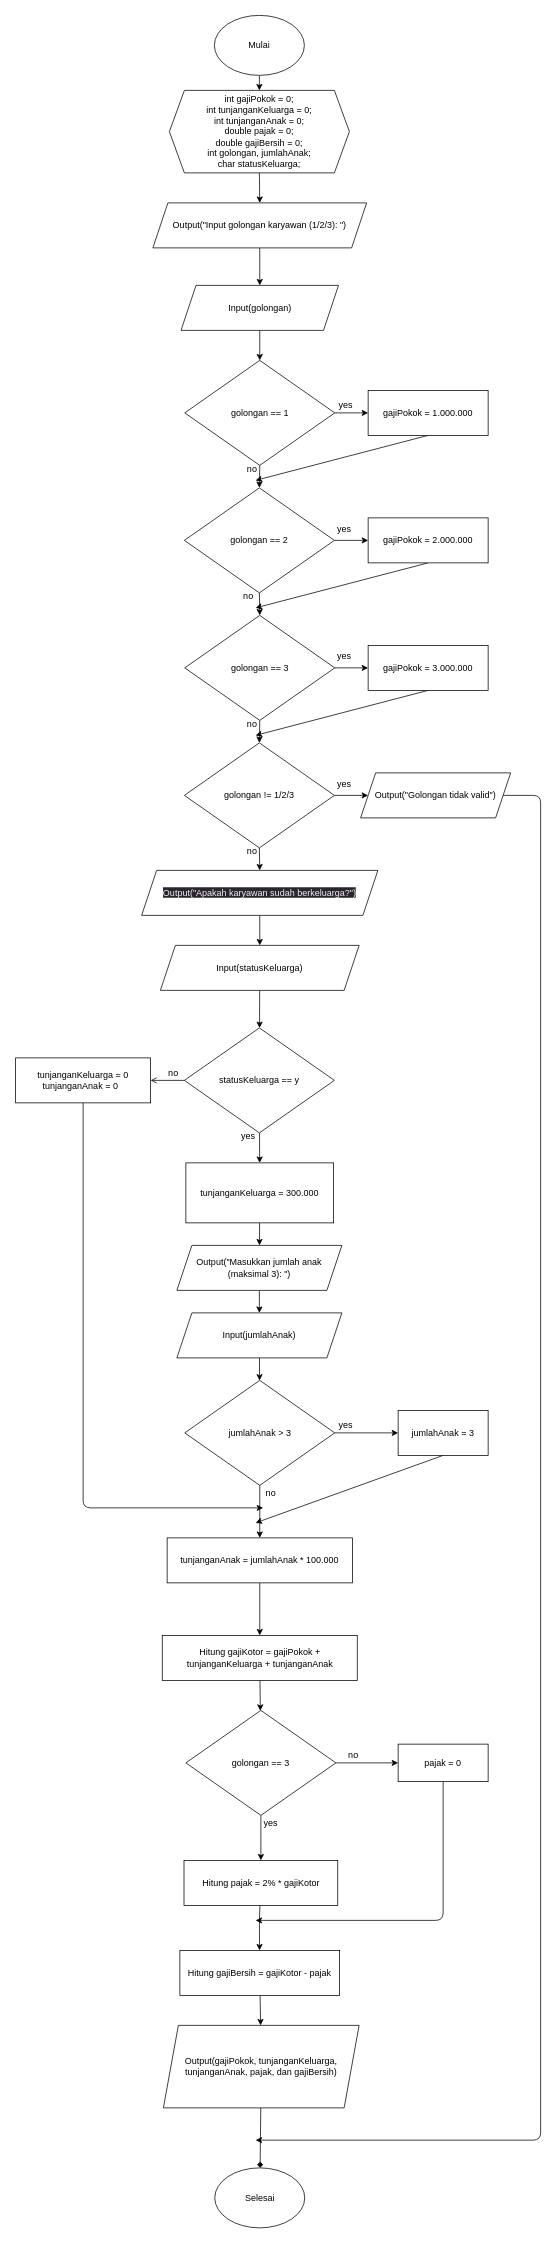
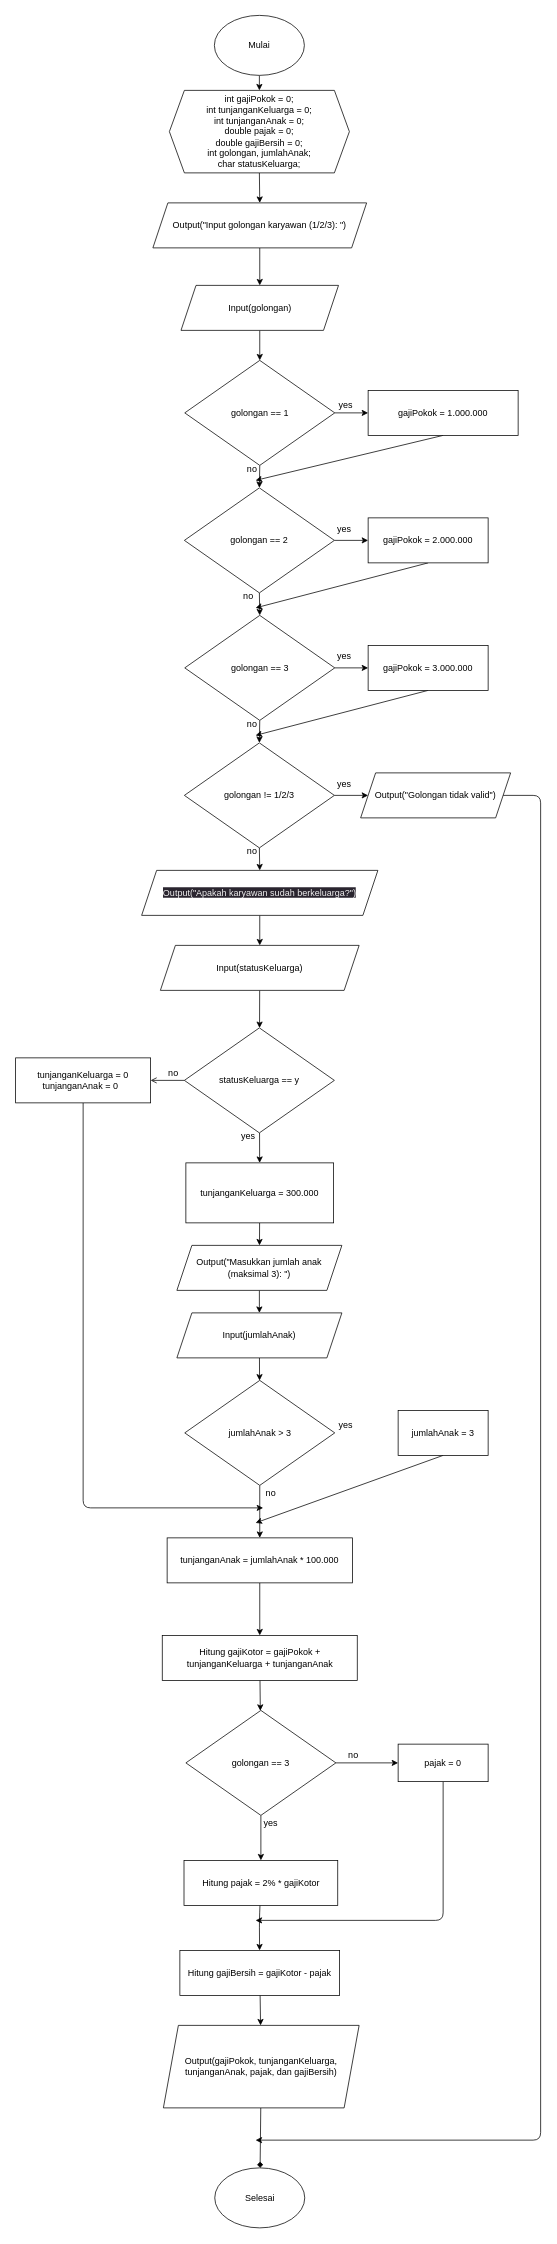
(428, 413) -> (443, 413)
(391, 1433) -> none
